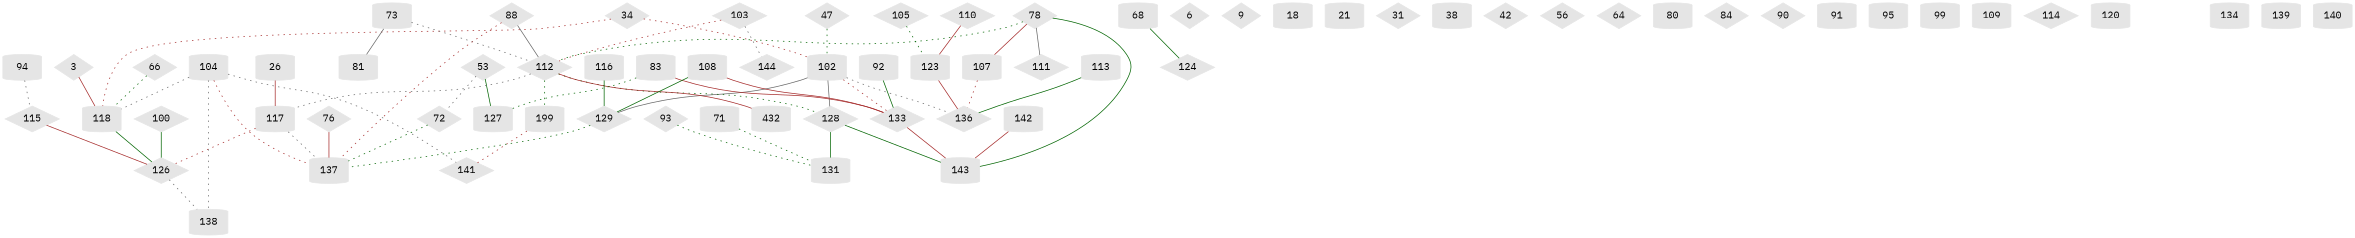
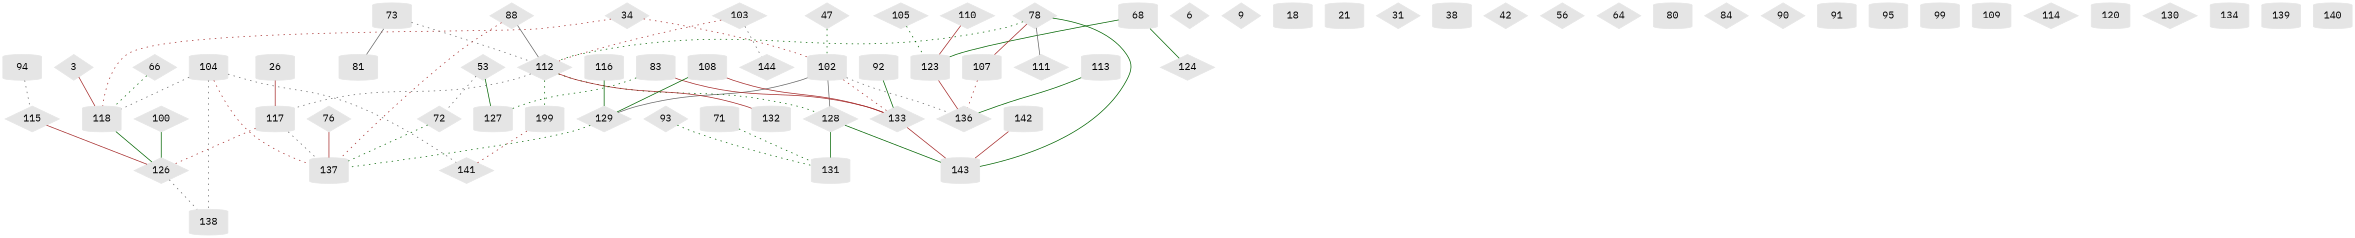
none -> (2170, 16)
none -> (1029, 37)
(771, 119) -> (771, 119)
